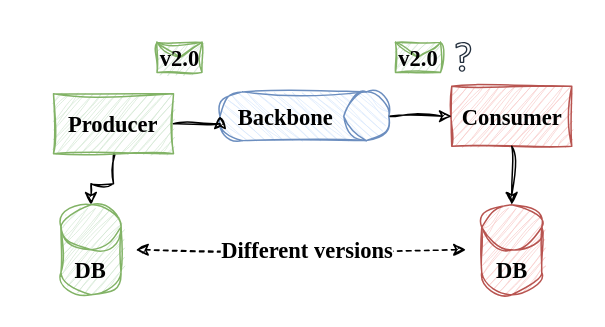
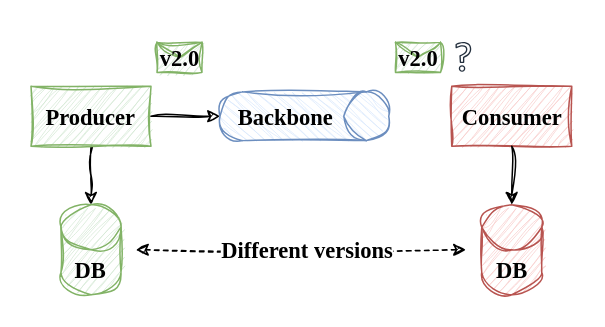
(415, 116) -> none
(113, 124) -> (91, 116)
